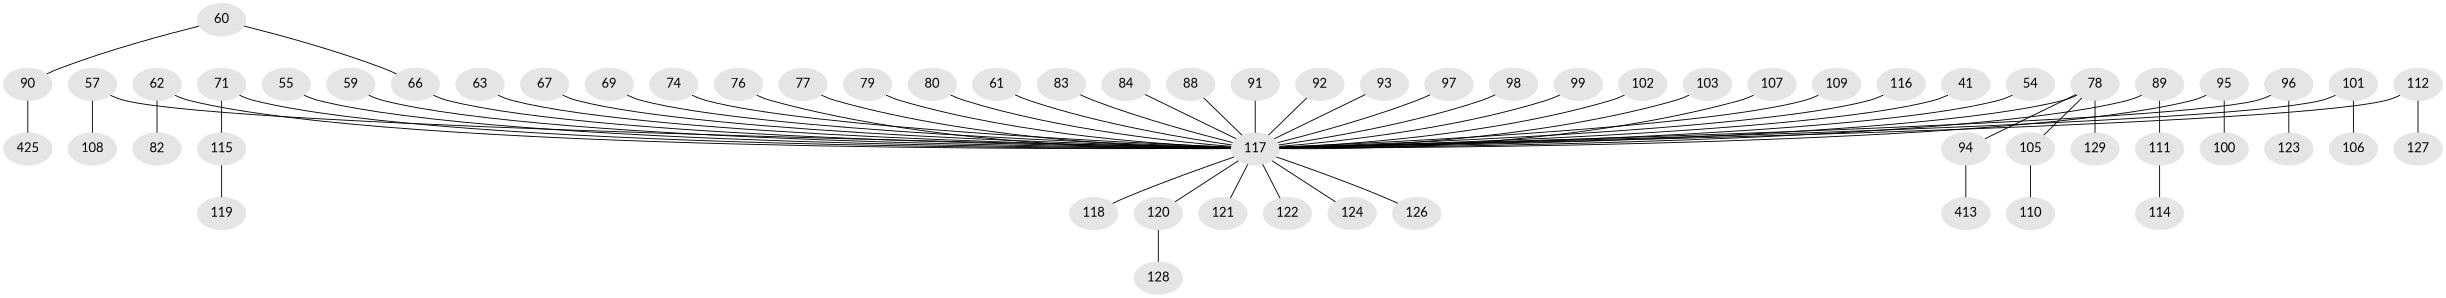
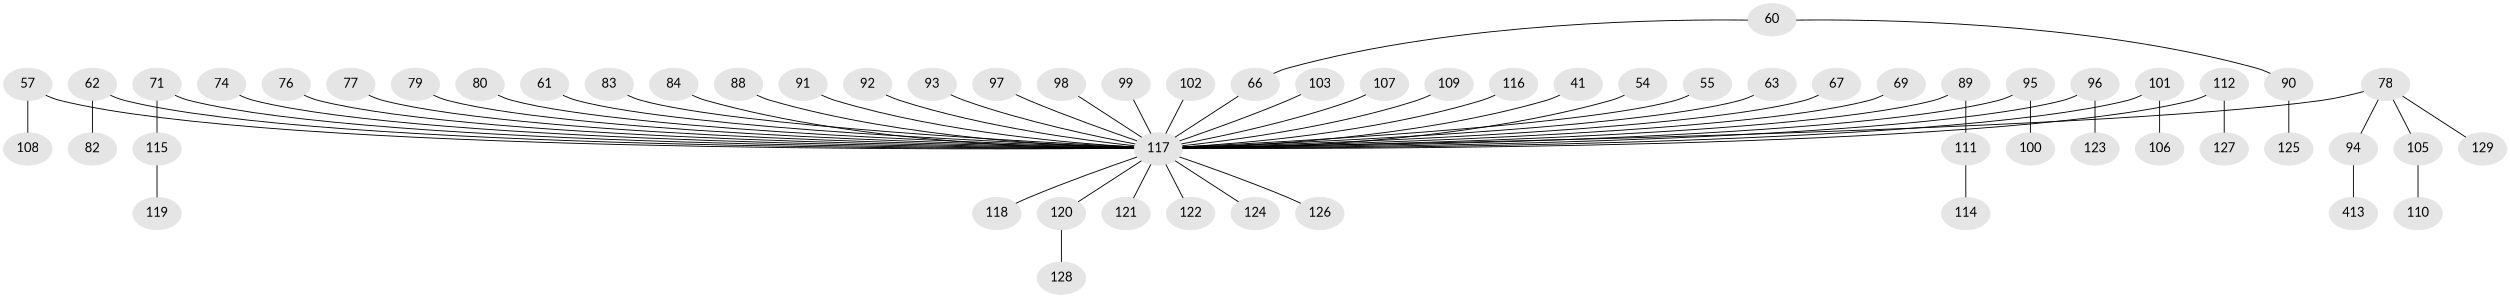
(351, 84) -> none
(28, 149) -> (2289, 149)
